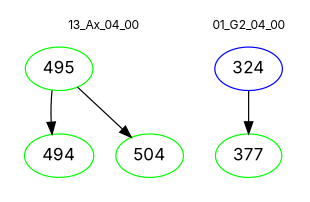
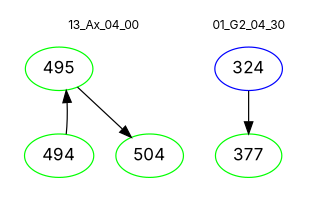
(249, 26) -> (249, 26)
(51, 106) -> (67, 119)
